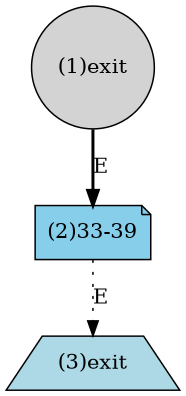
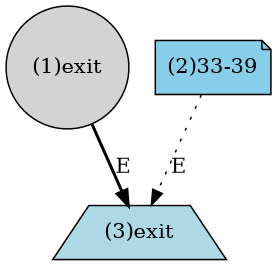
(93, 160) -> (107, 158)
